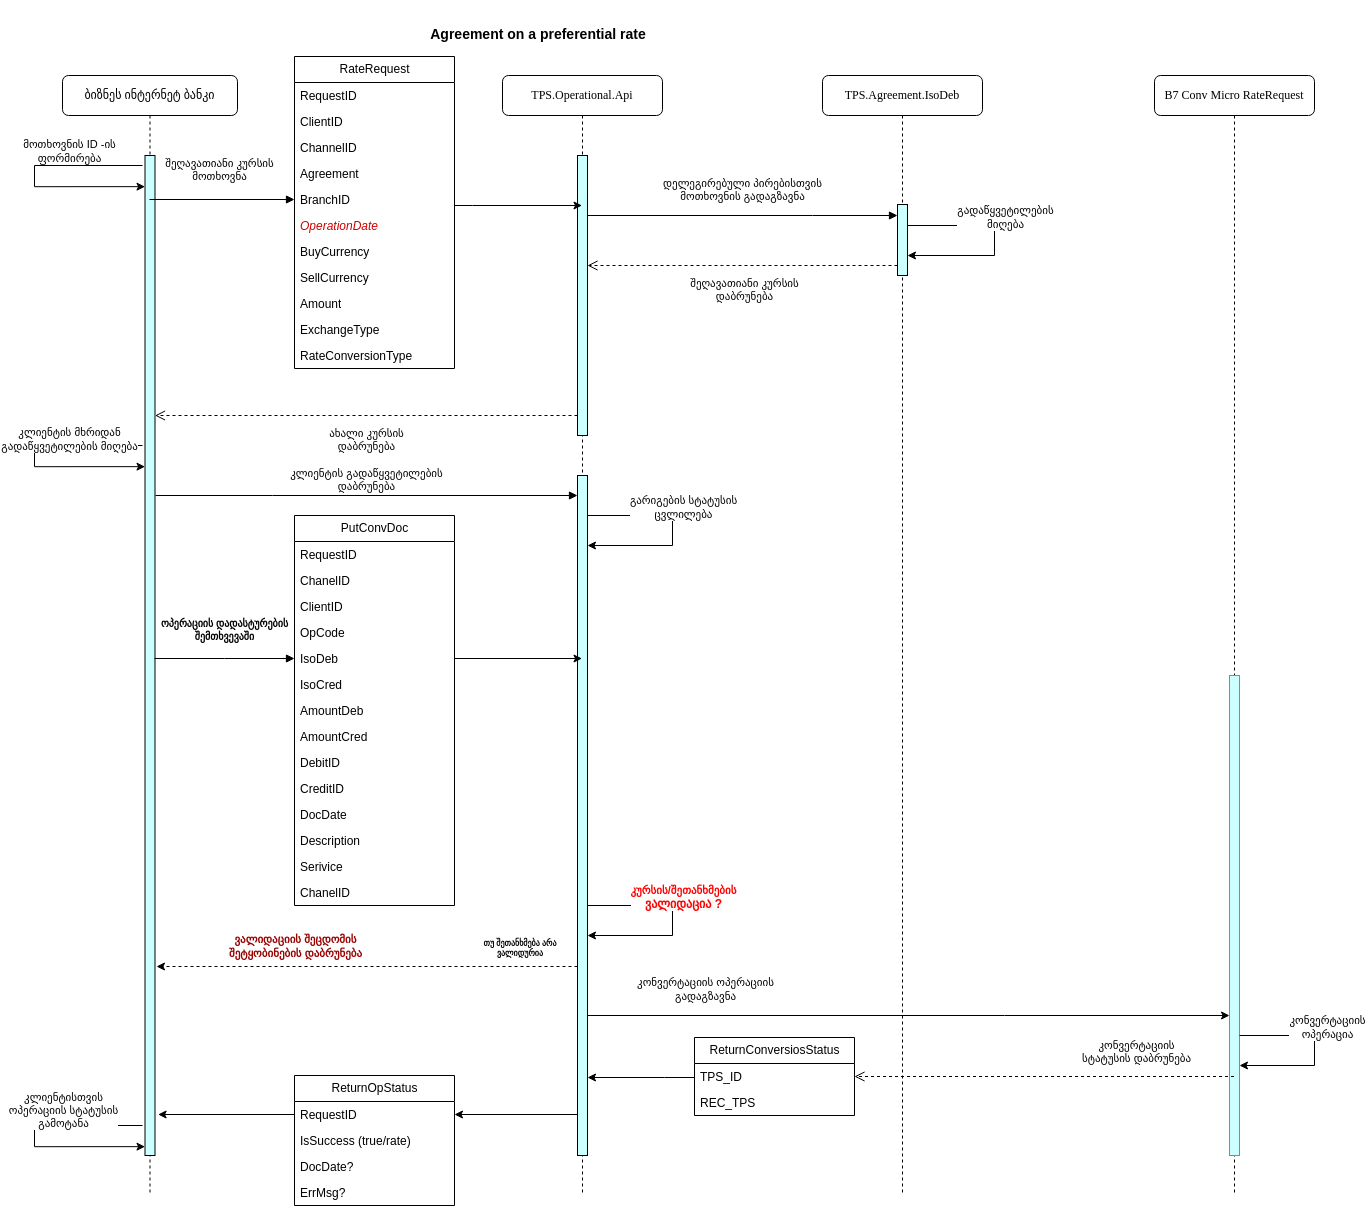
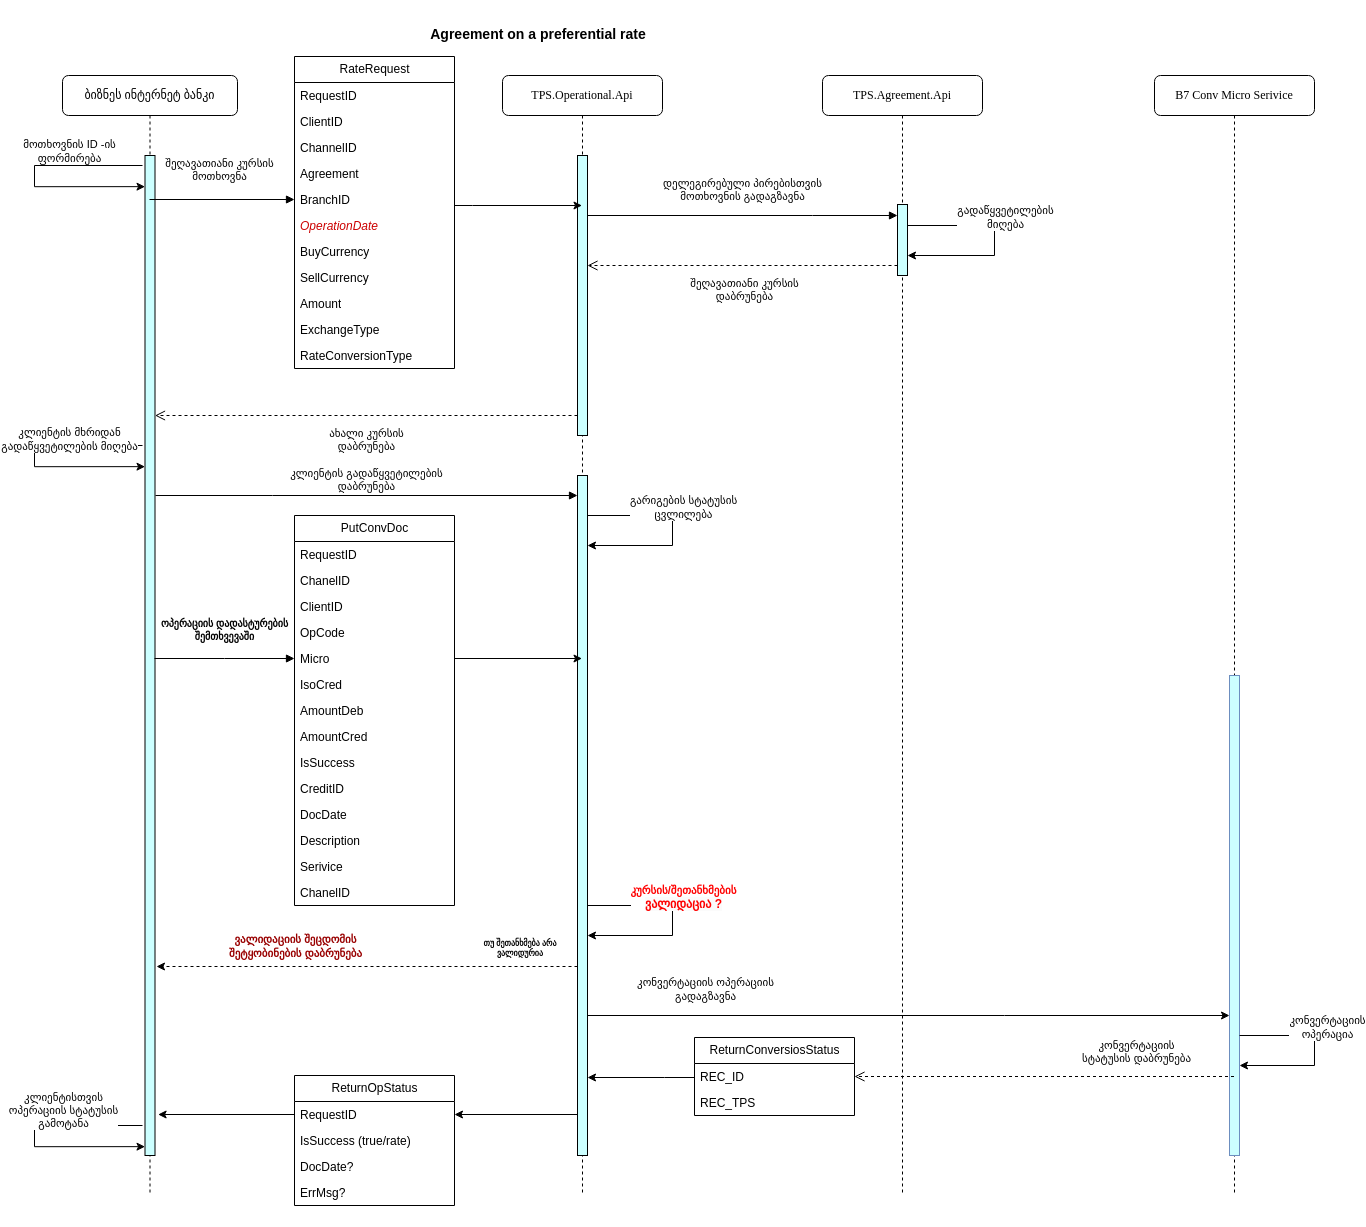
(903, 96) -> (903, 96)
(1235, 96) -> (1235, 96)
(321, 660) -> (316, 660)
(322, 764) -> (331, 764)
(721, 1078) -> (721, 1078)
